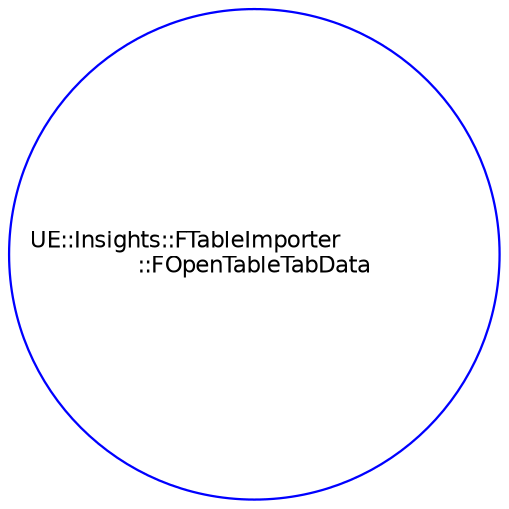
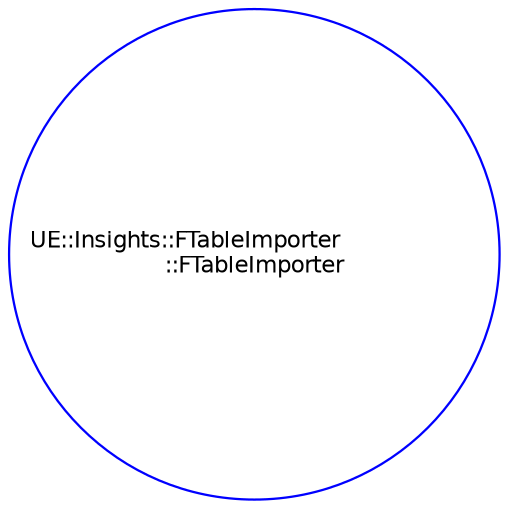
(254, 254) -> (254, 254)
